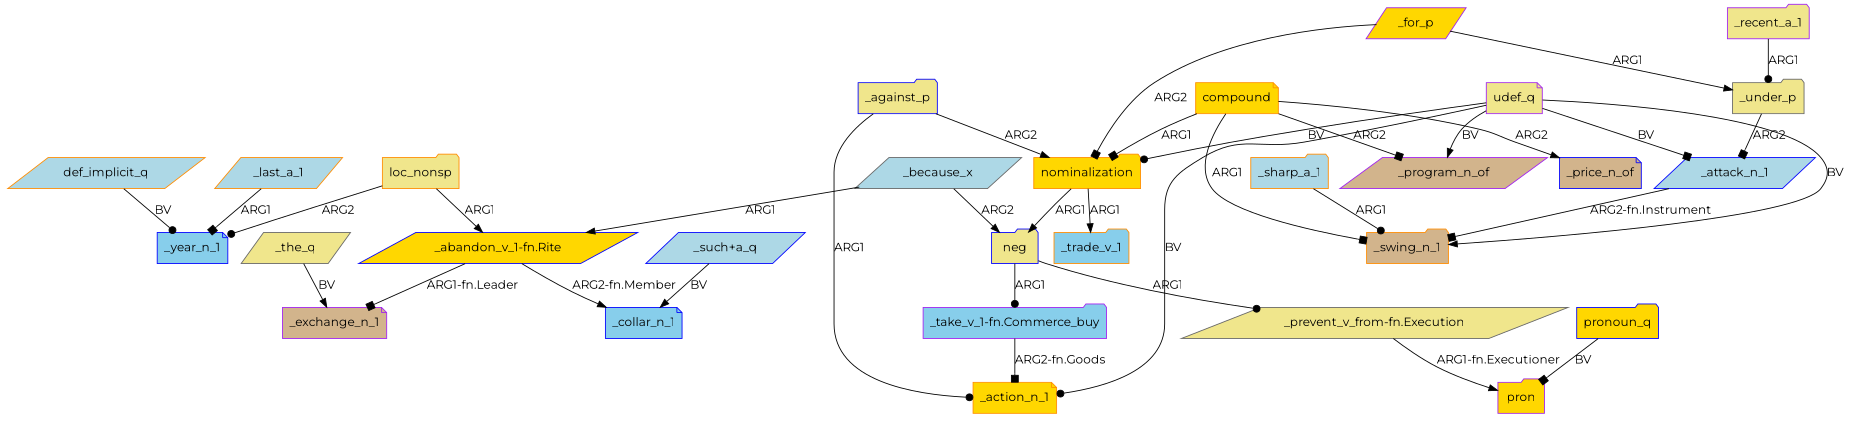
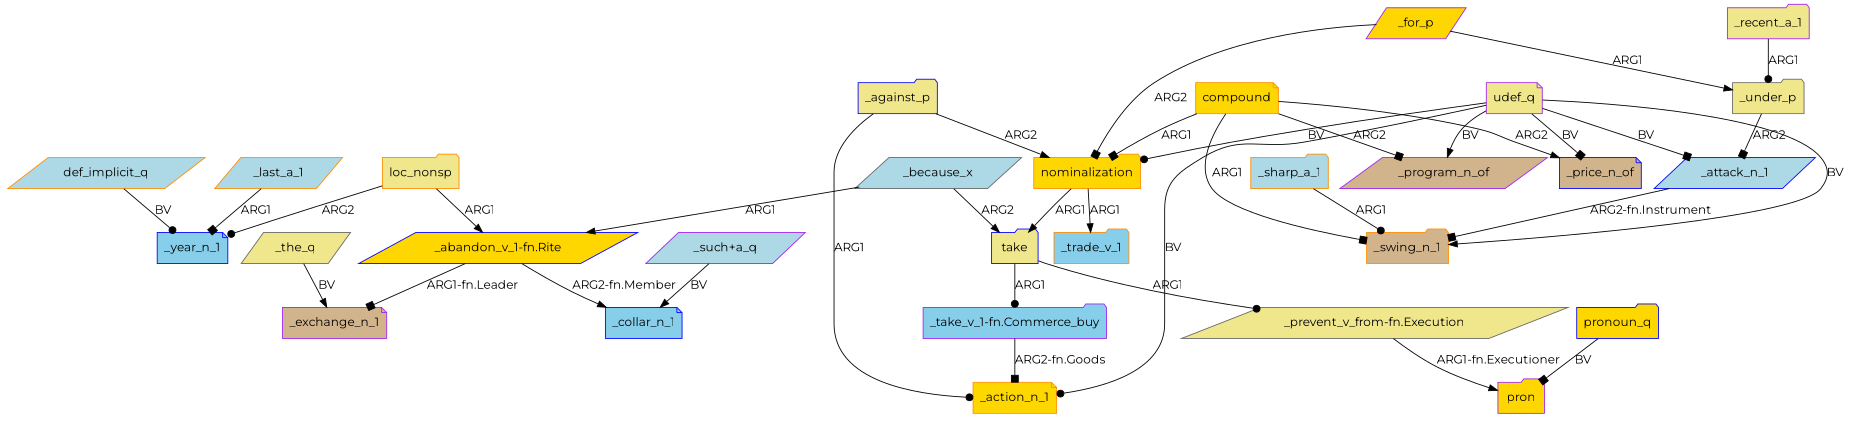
none -> (1554, 133)
(726, 248) -> (726, 248)
(1015, 248) -> (1015, 248)
